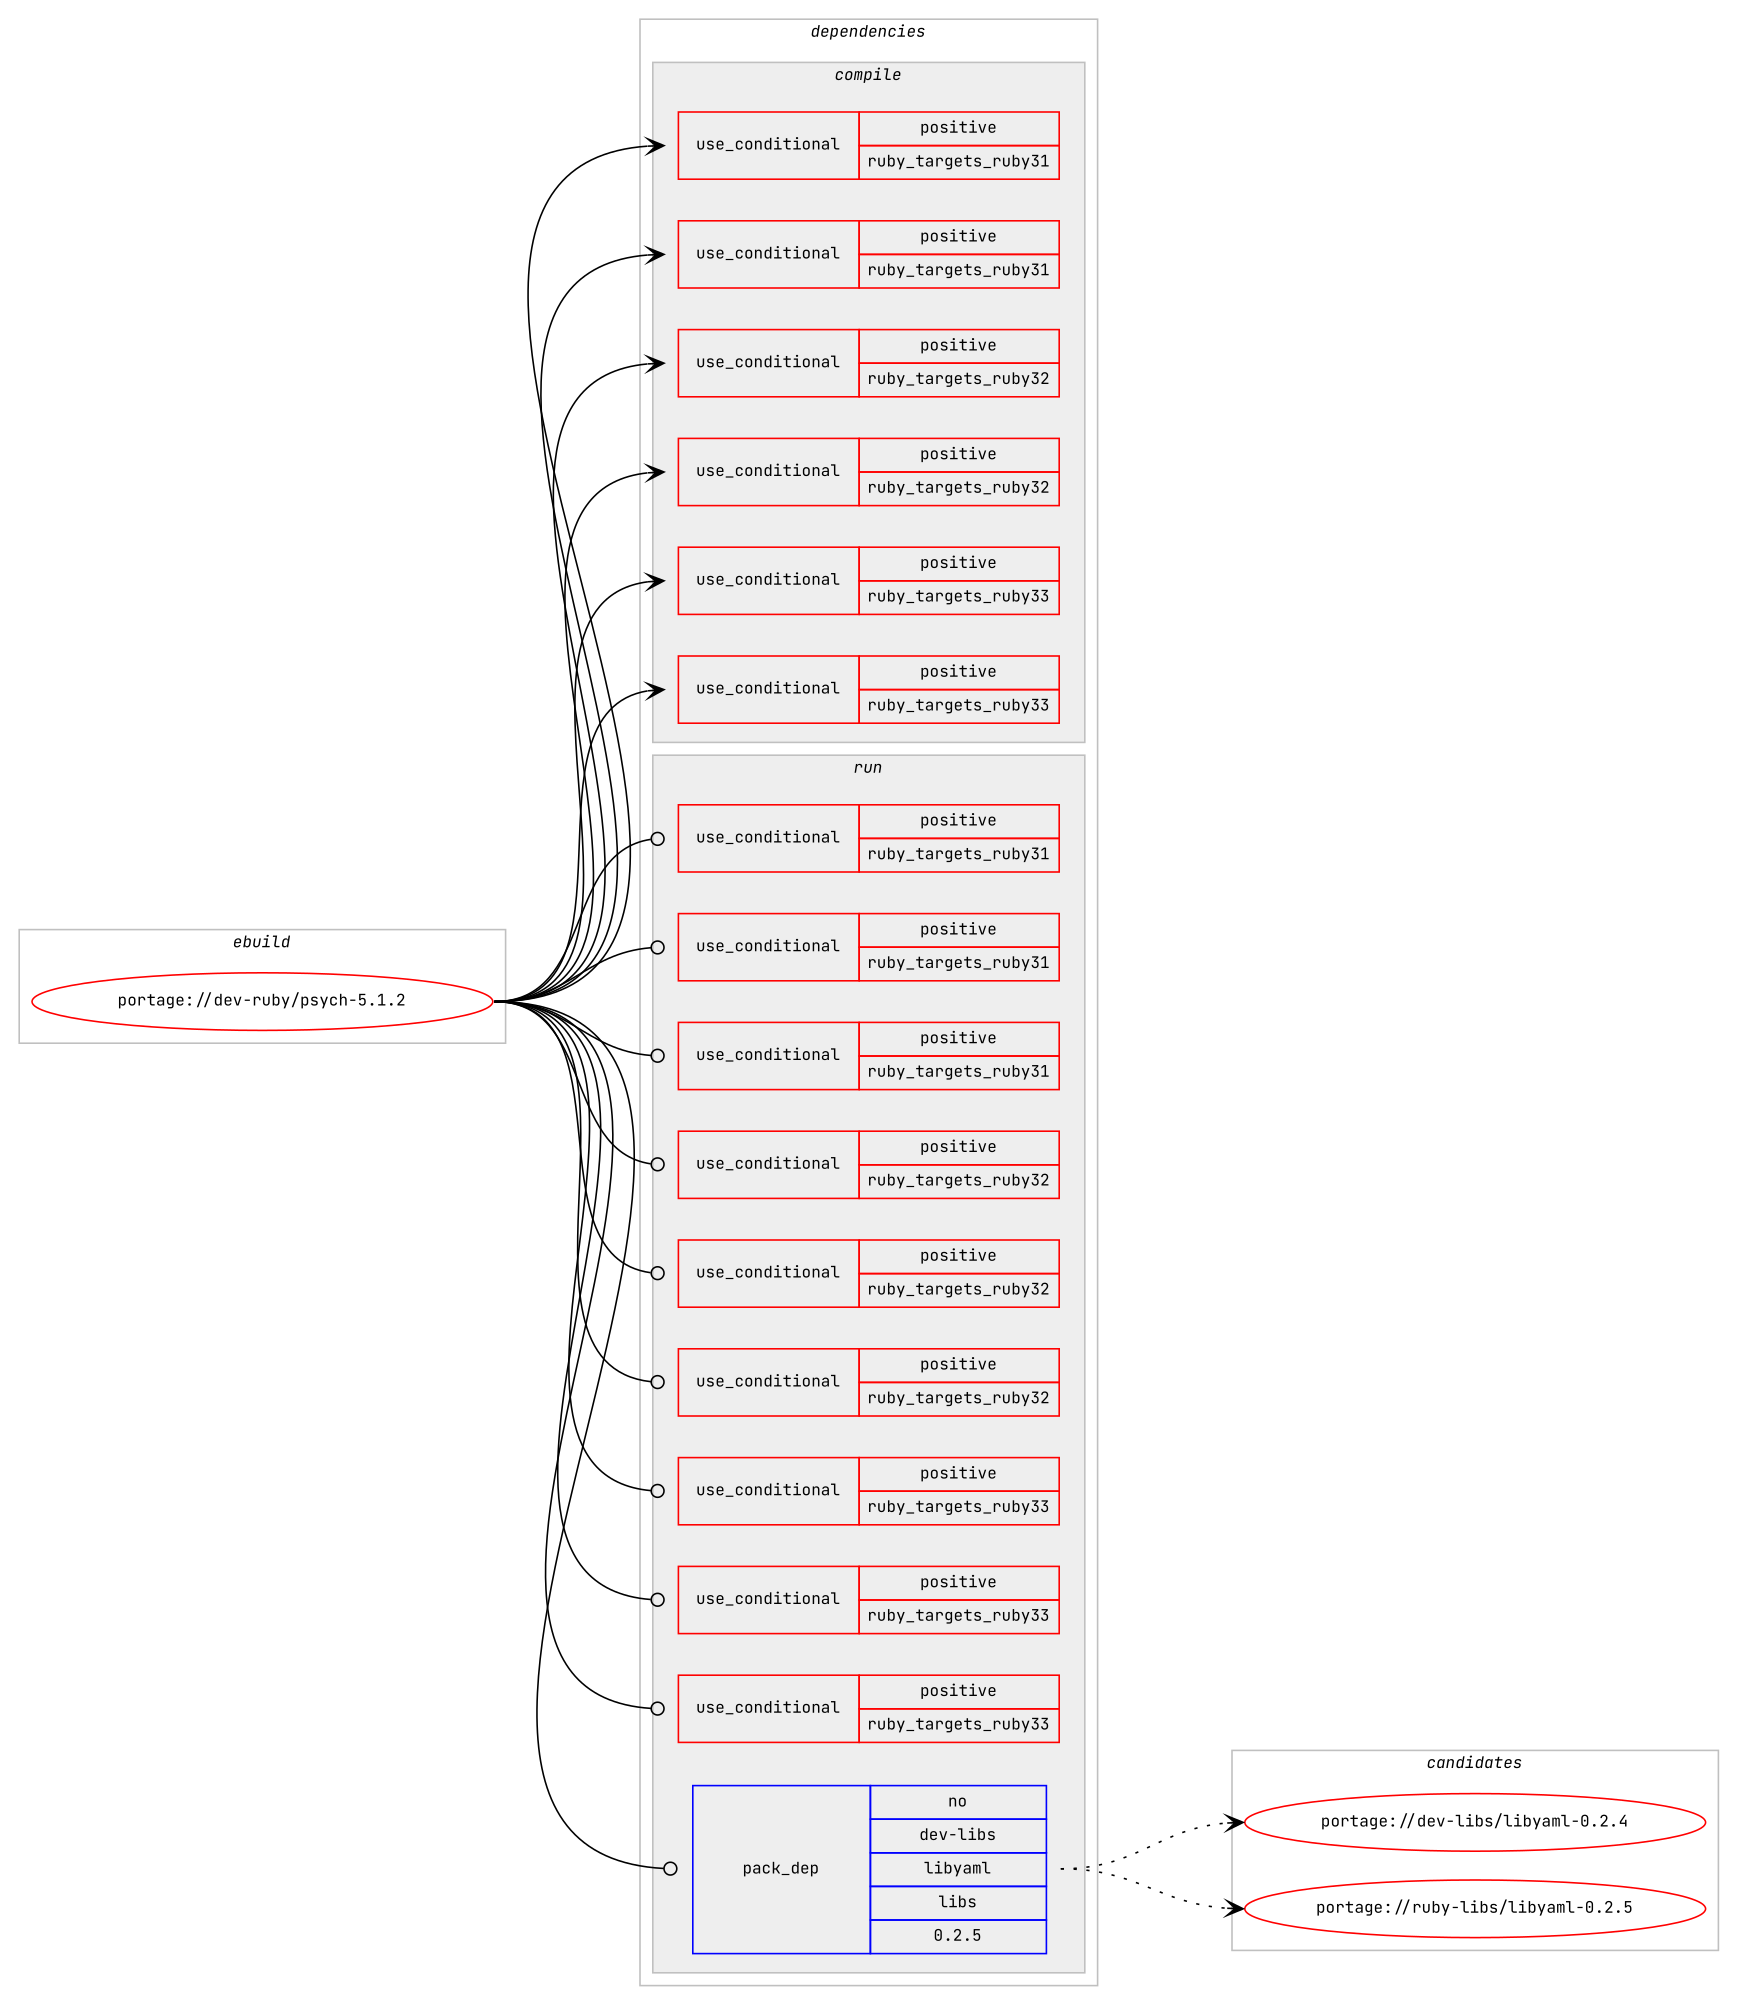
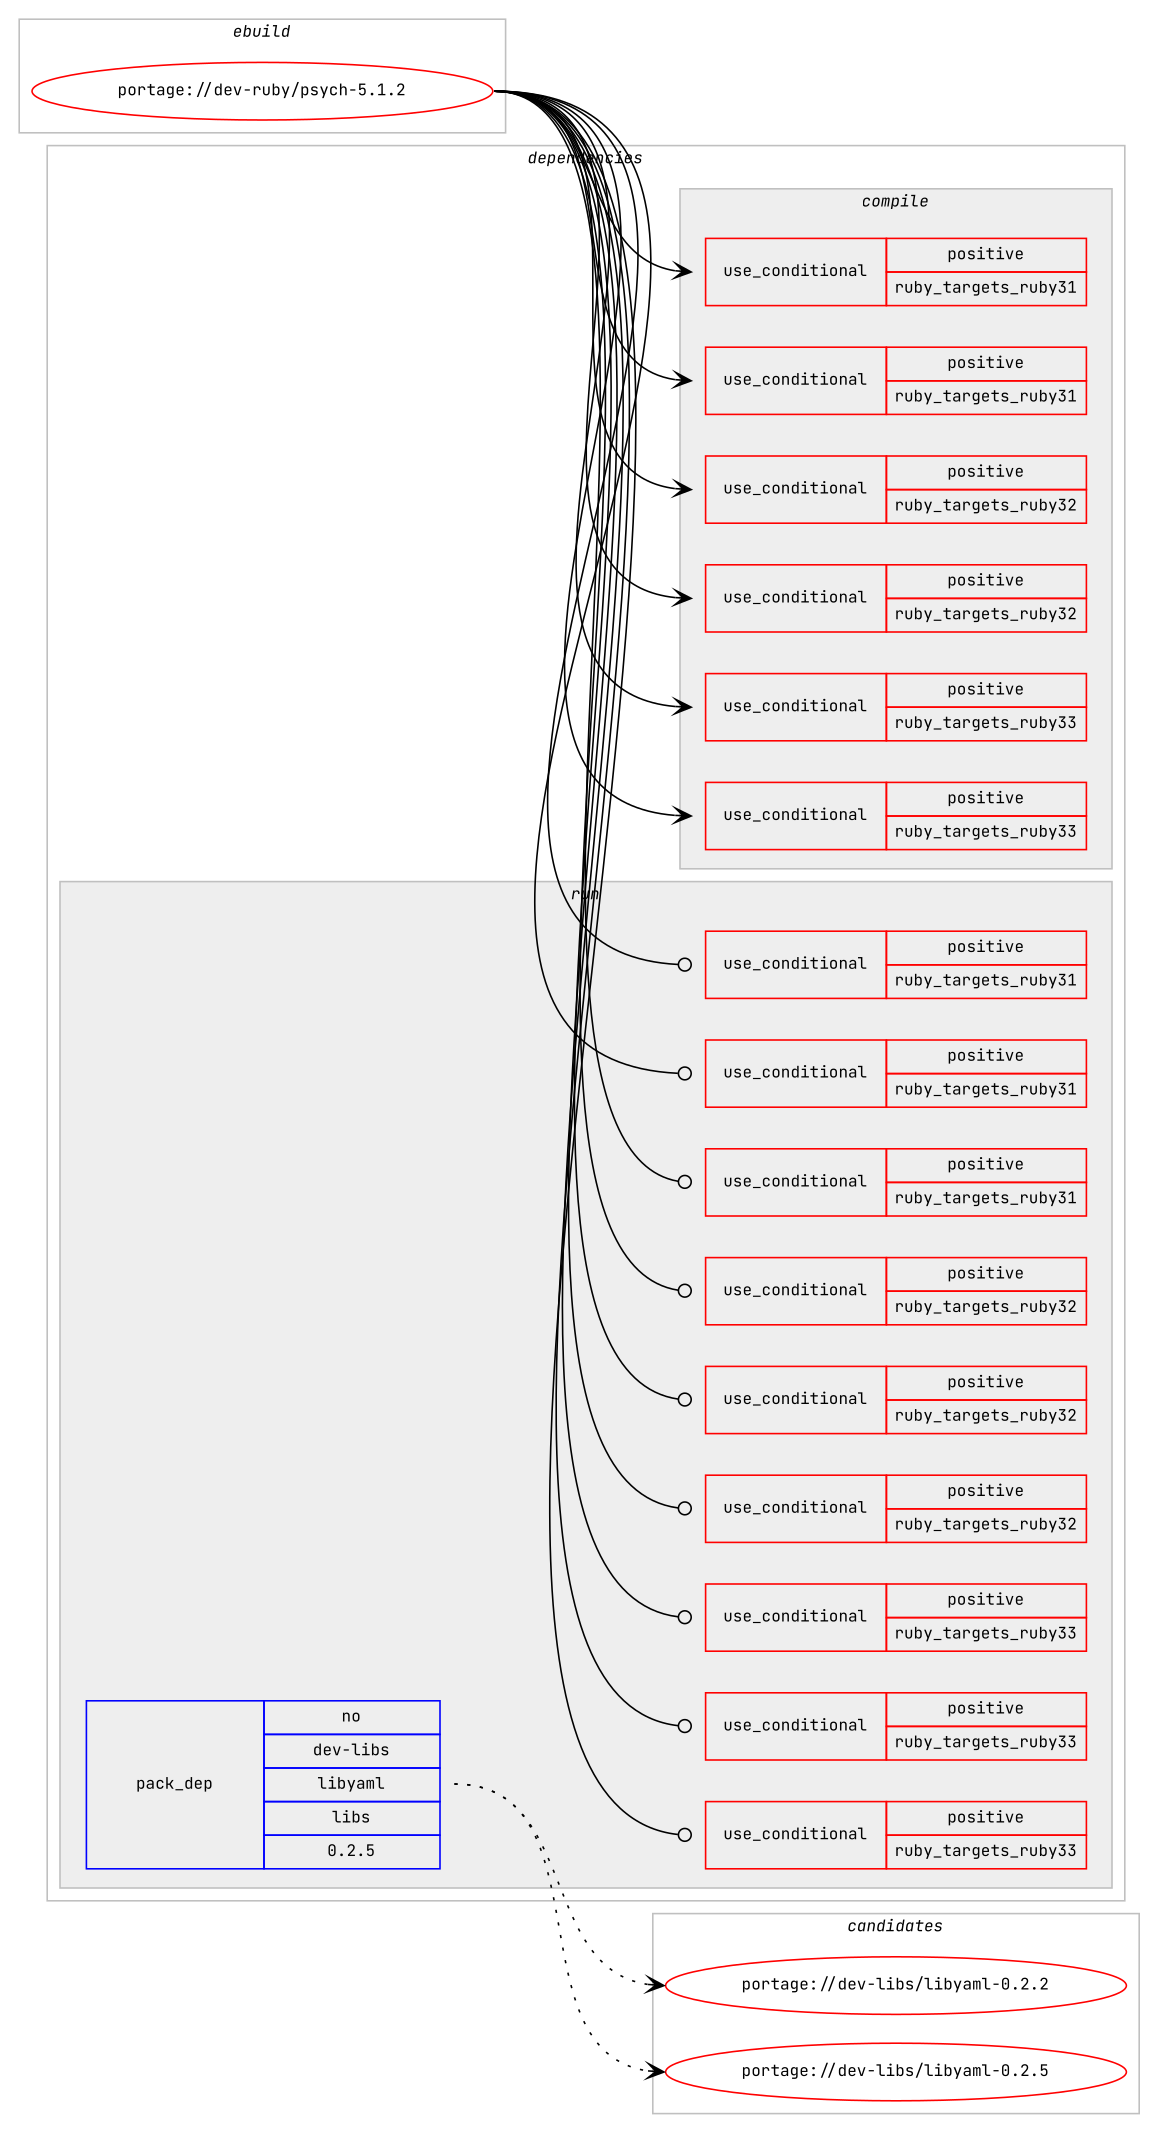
(593, 1404) -> none
(1475, 1822) -> (896, 1986)
(1475, 1909) -> (896, 2072)
